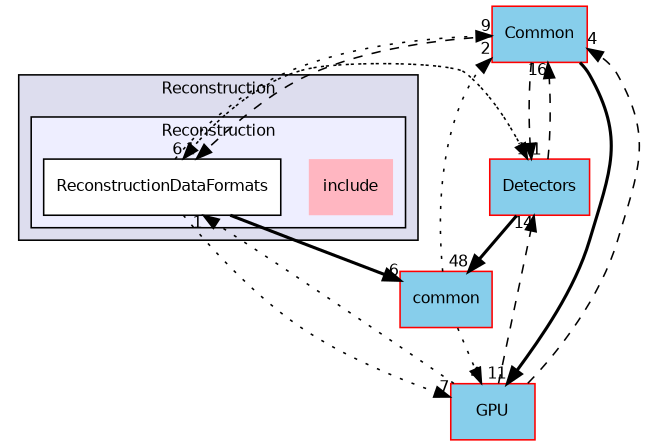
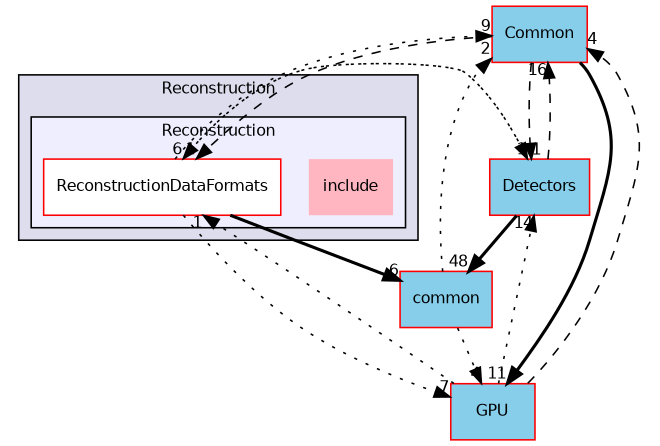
(162, 187) -> (162, 187)
(515, 307) -> (515, 307)
